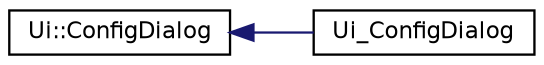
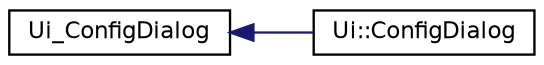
(284, 33) -> (284, 33)
